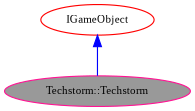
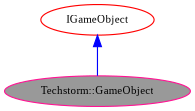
(97, 91) -> (97, 91)
